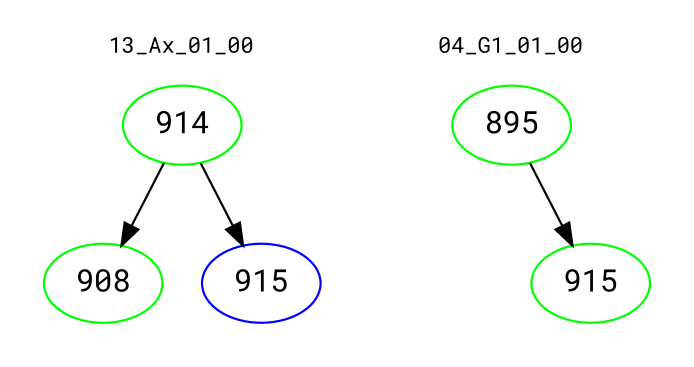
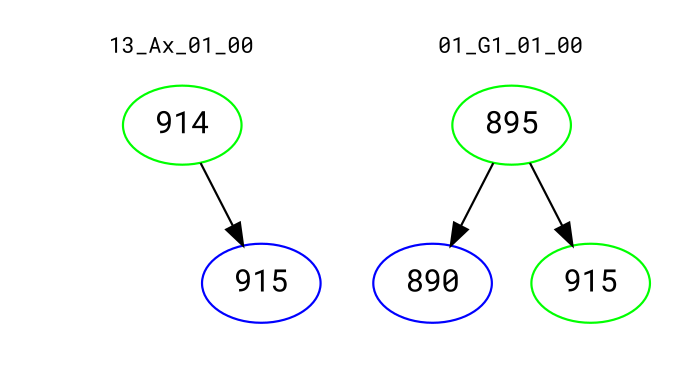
(512, 47) -> (512, 47)
(103, 283) -> none
none -> (433, 283)
